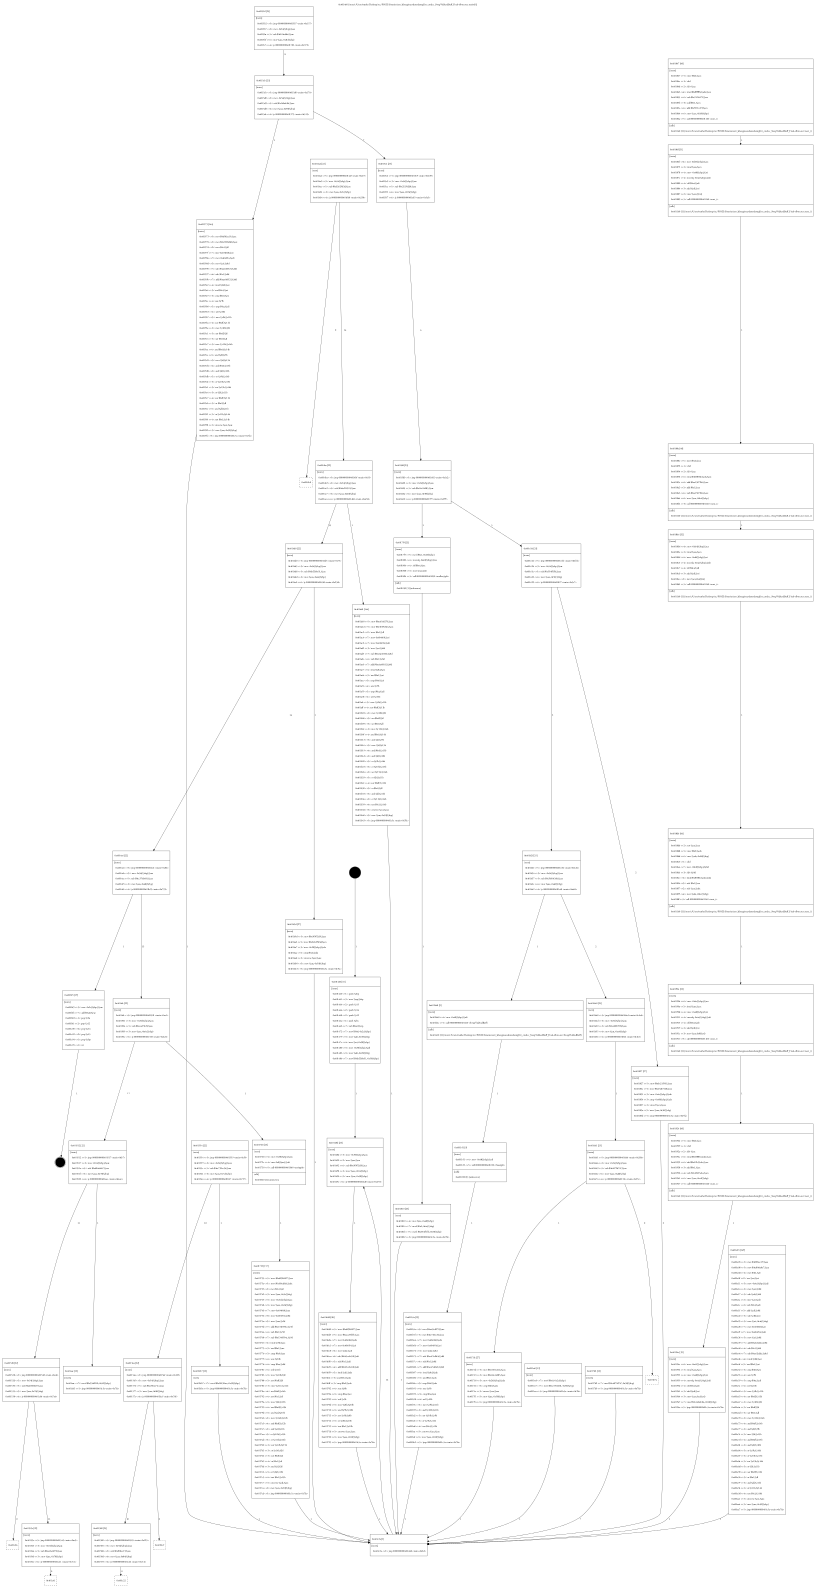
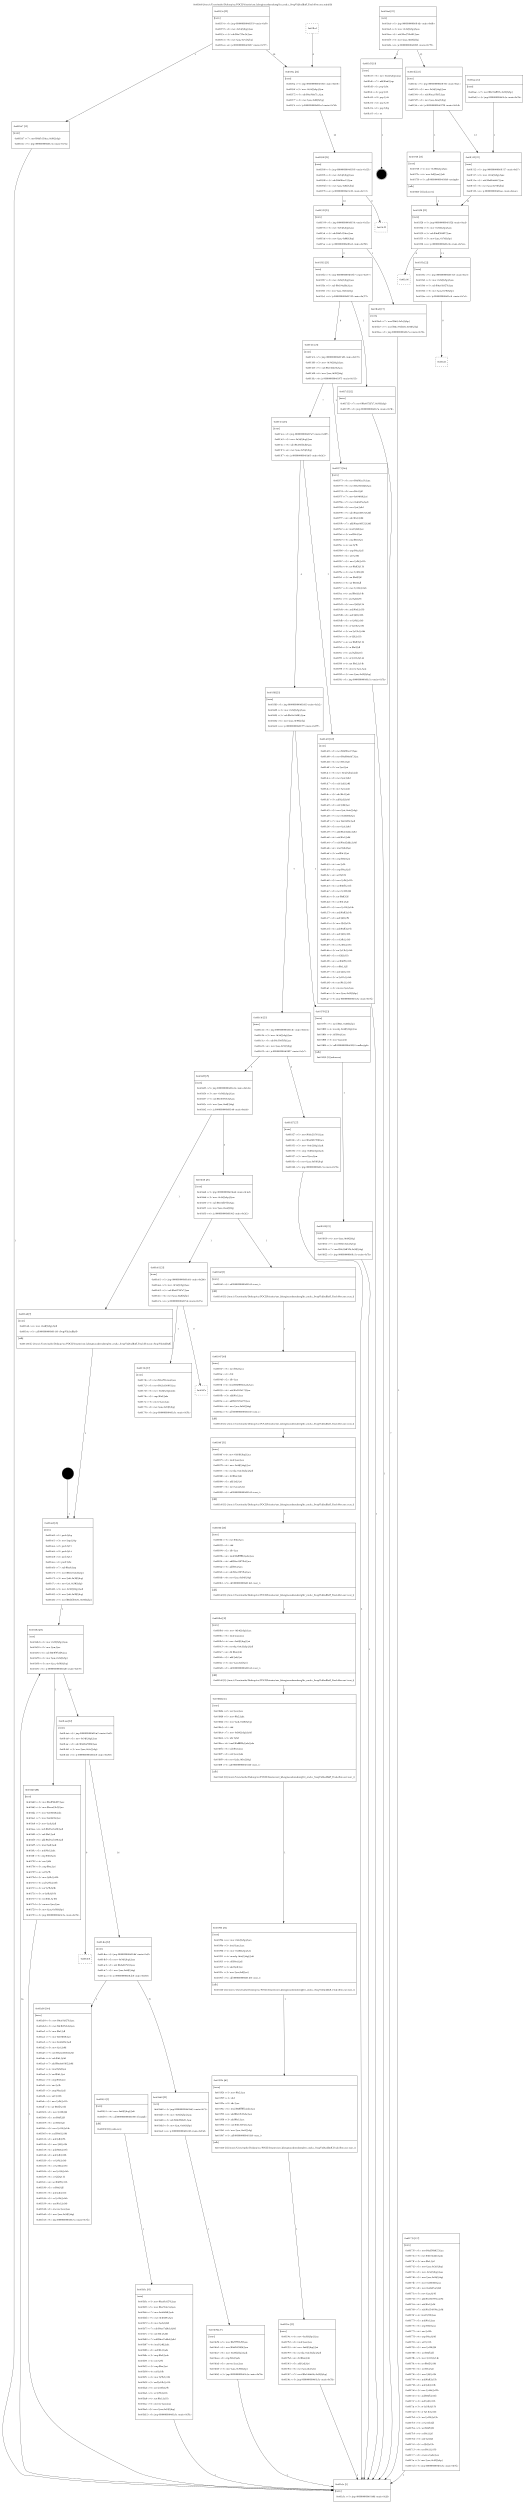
none -> (343, 227)
none -> (363, 342)
none -> (318, 596)
(228, 718) -> none
(492, 1090) -> (84, 1433)
(391, 1179) -> none
(279, 1222) -> (437, 200)
(95, 1274) -> (493, 127)
none -> (283, 1284)
(156, 1470) -> (312, 49)
(480, 1483) -> none
none -> (70, 1694)
